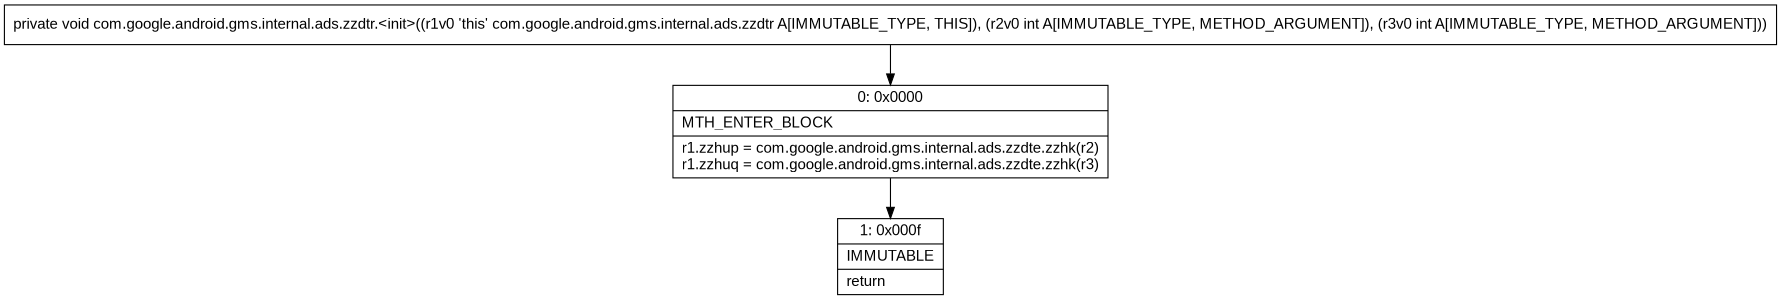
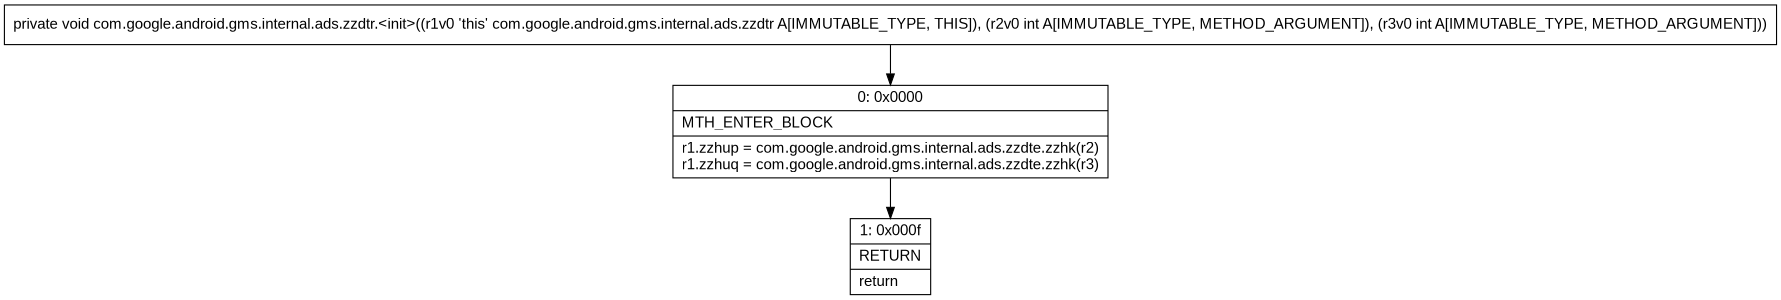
(890, 256) -> (890, 256)
